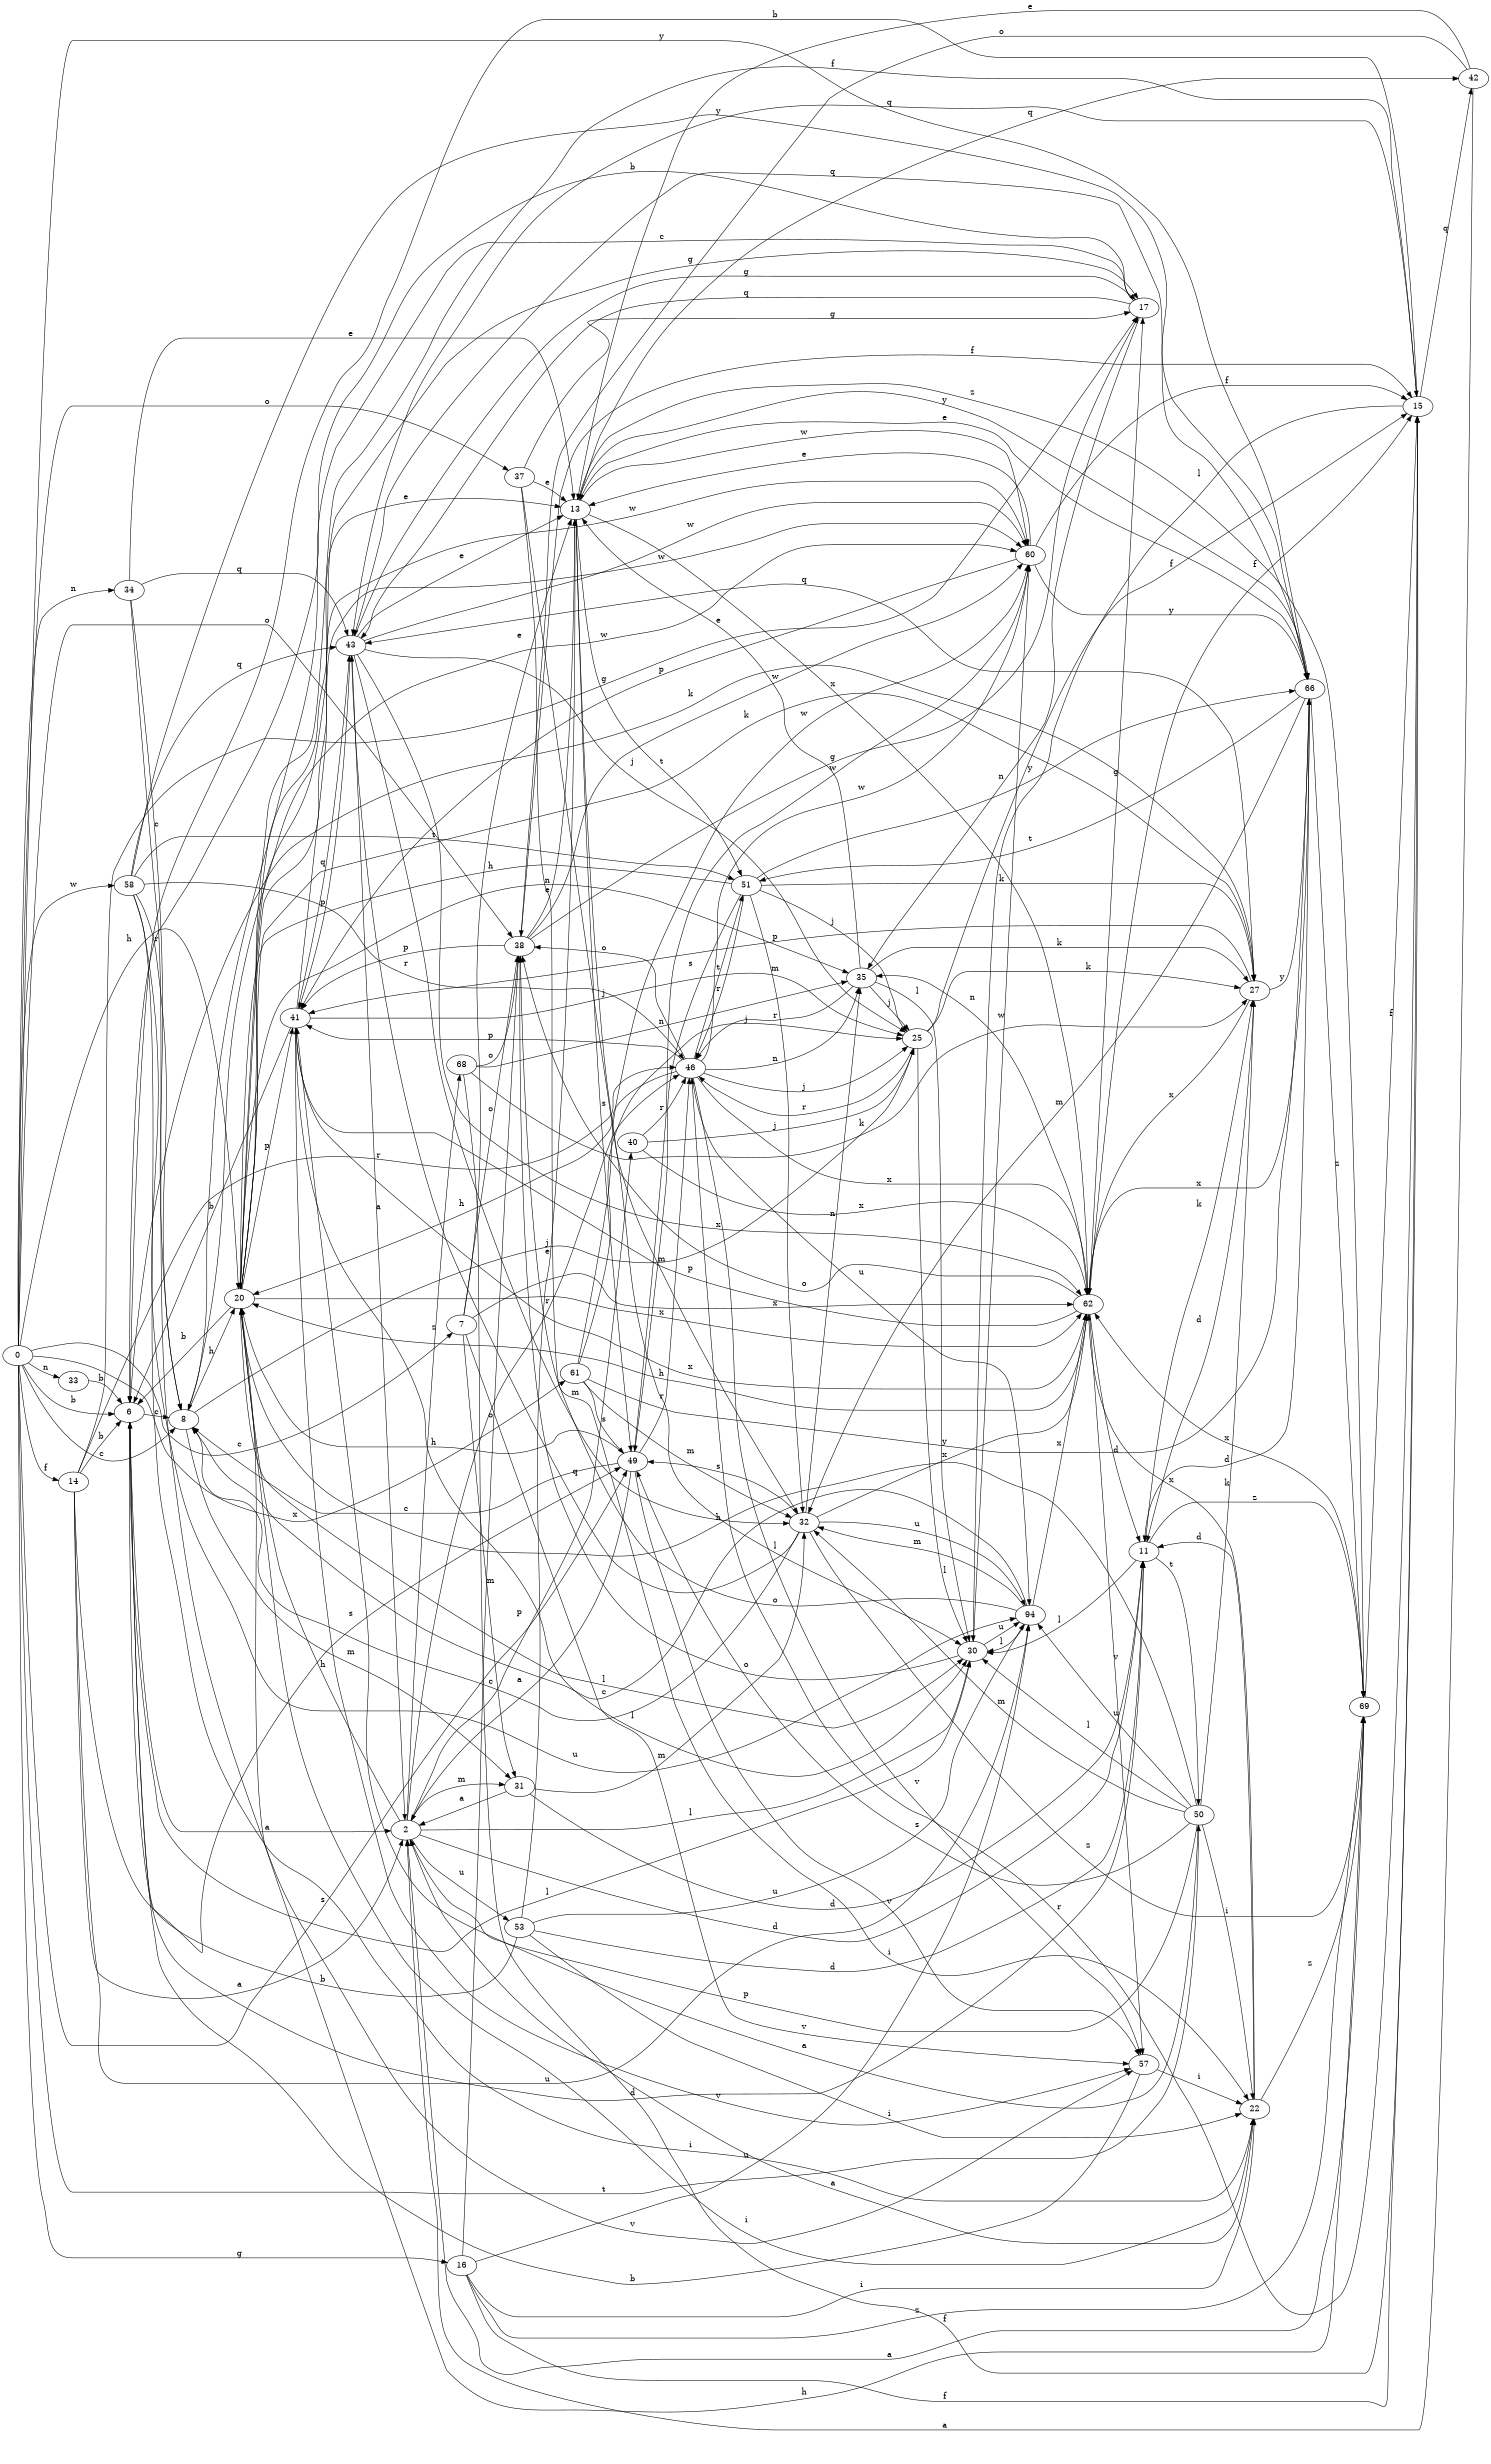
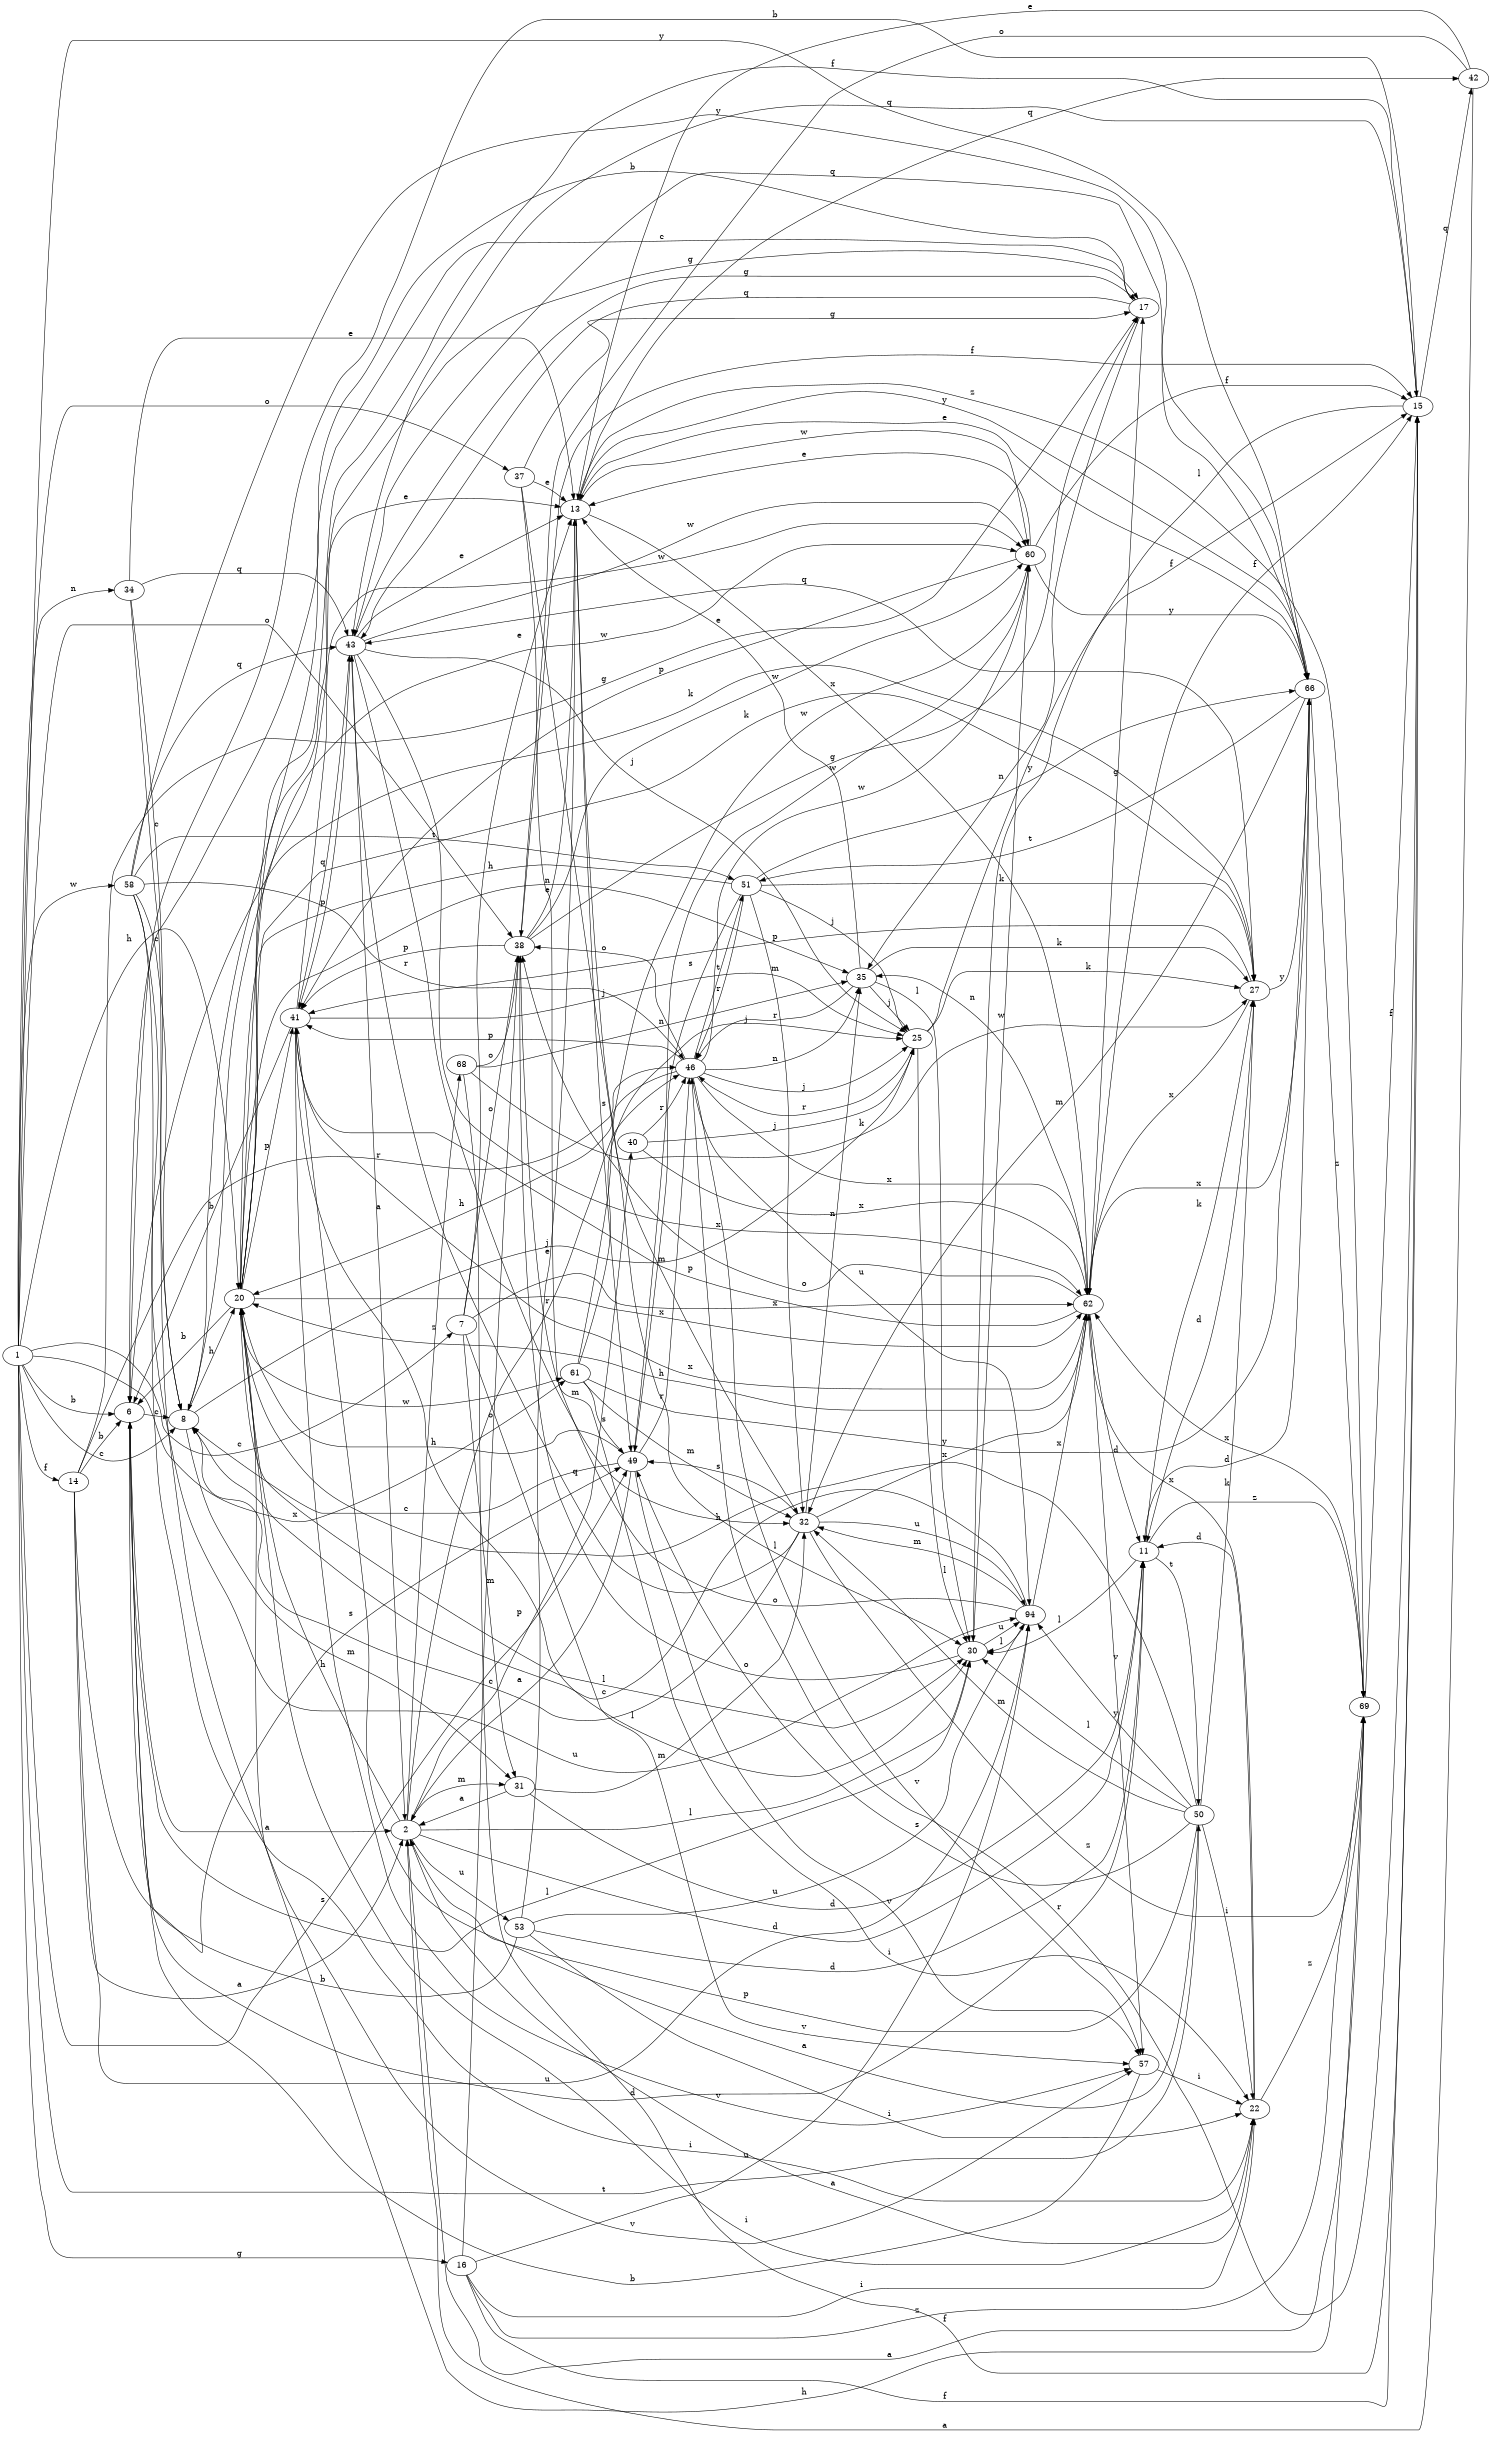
(350, 593) -> (374, 1406)
(615, 715) -> none
(157, 939) -> (157, 939)
(18, 1356) -> (18, 1356)
(74, 1381) -> none
(1116, 1713) -> (1116, 1713)
